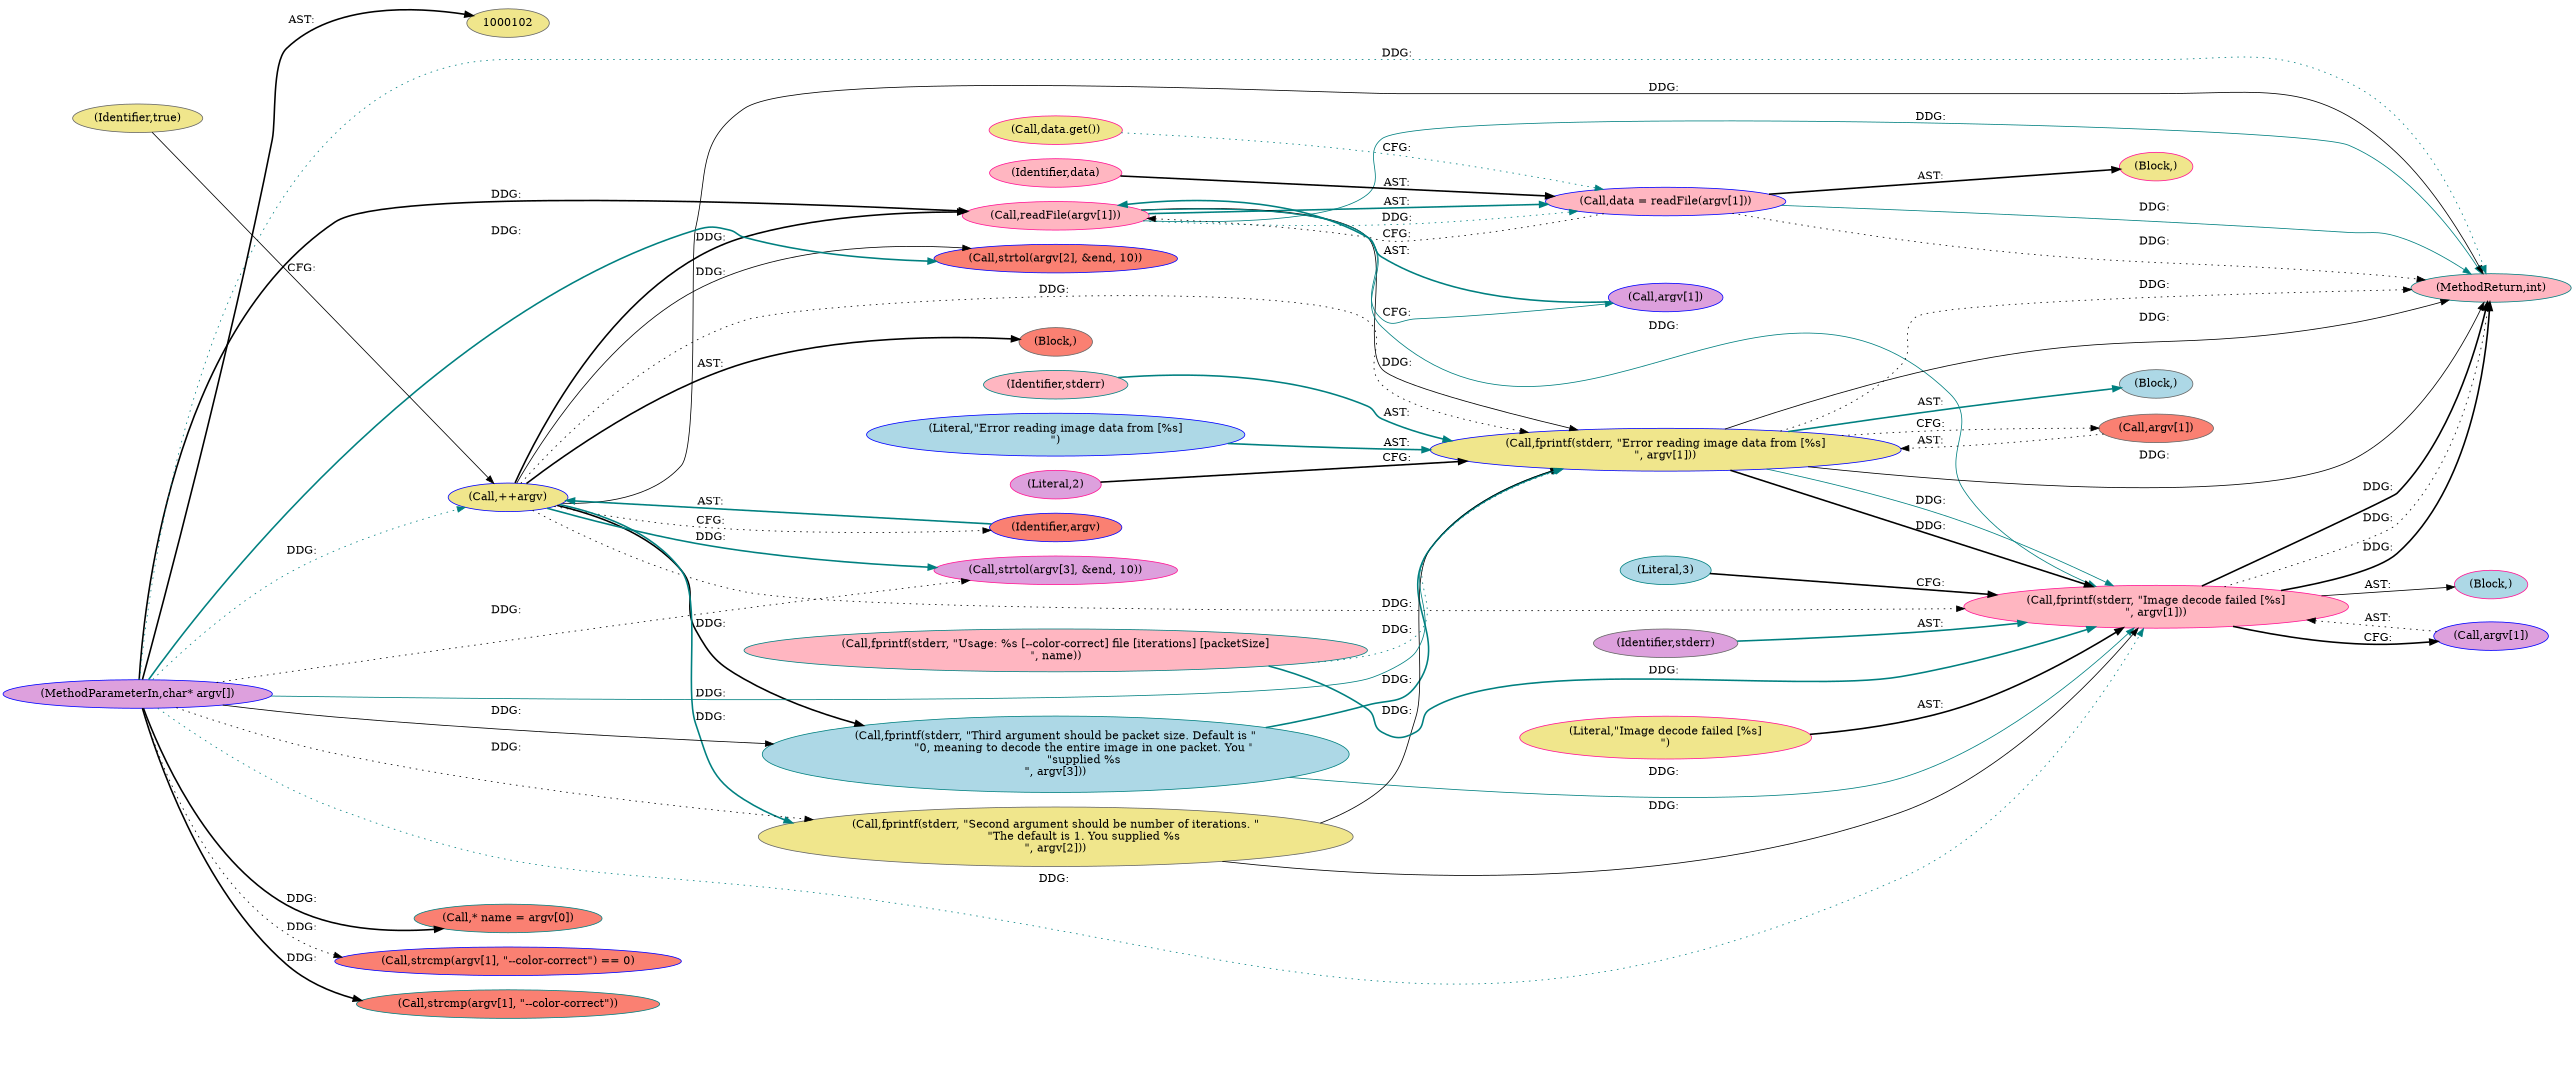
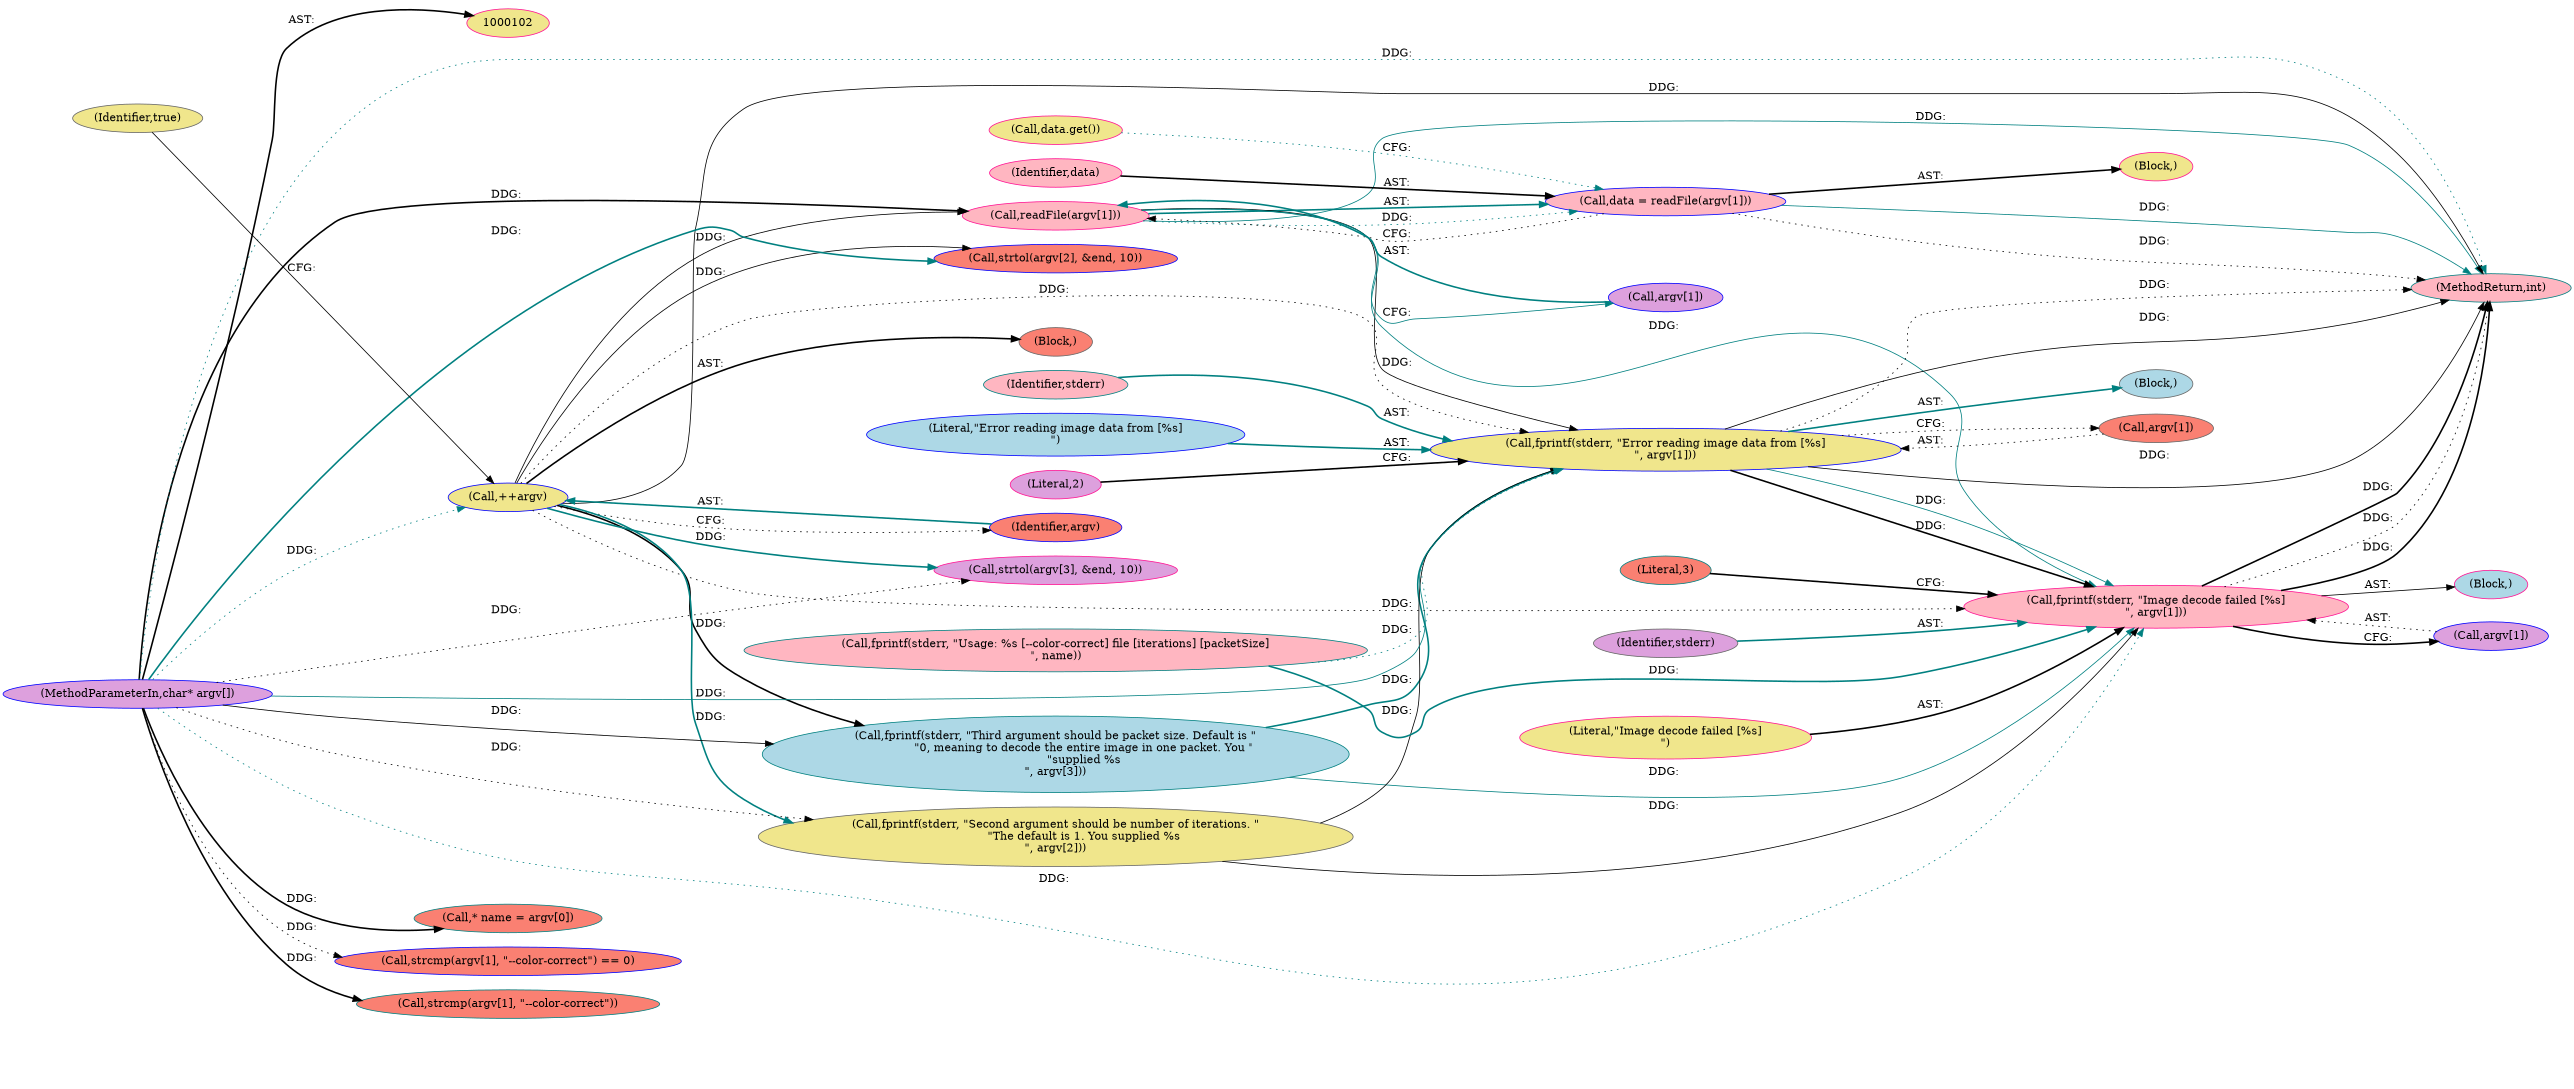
(508, 23) -> (508, 23)
(686, 265) -> (686, 265)
(1666, 570) -> (1666, 570)
